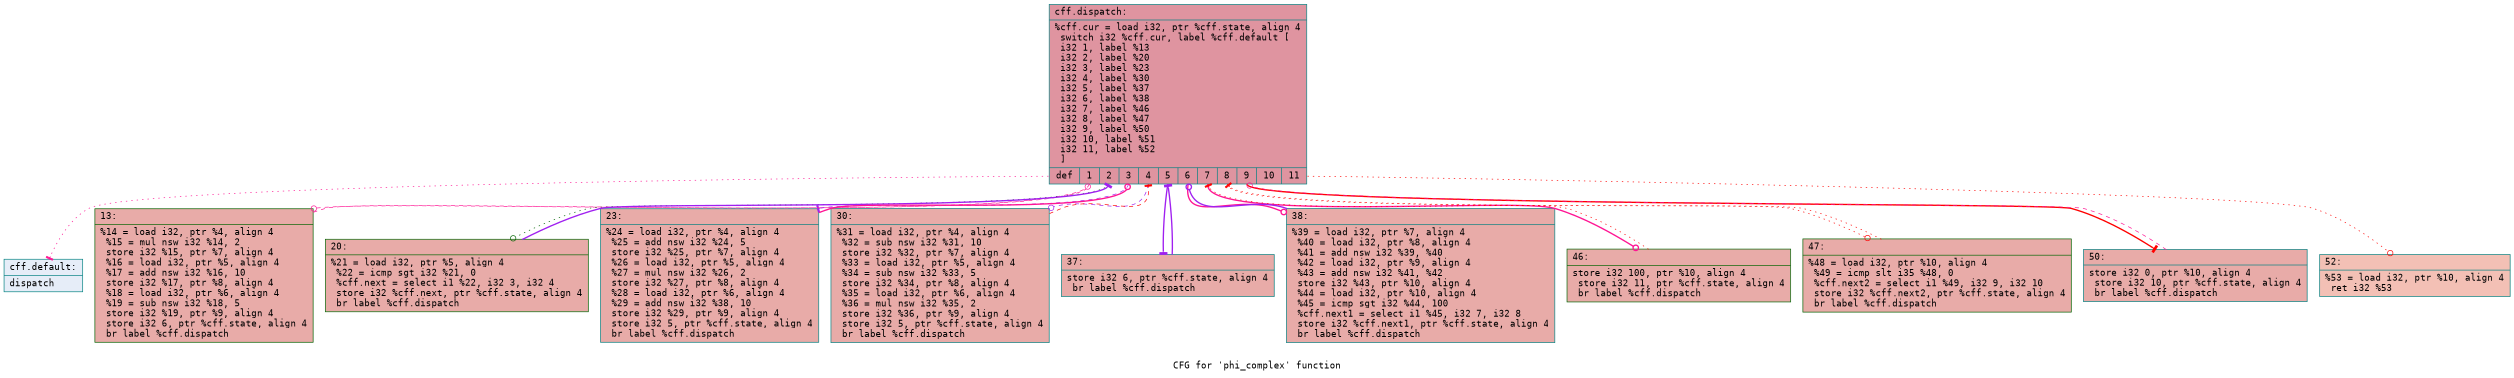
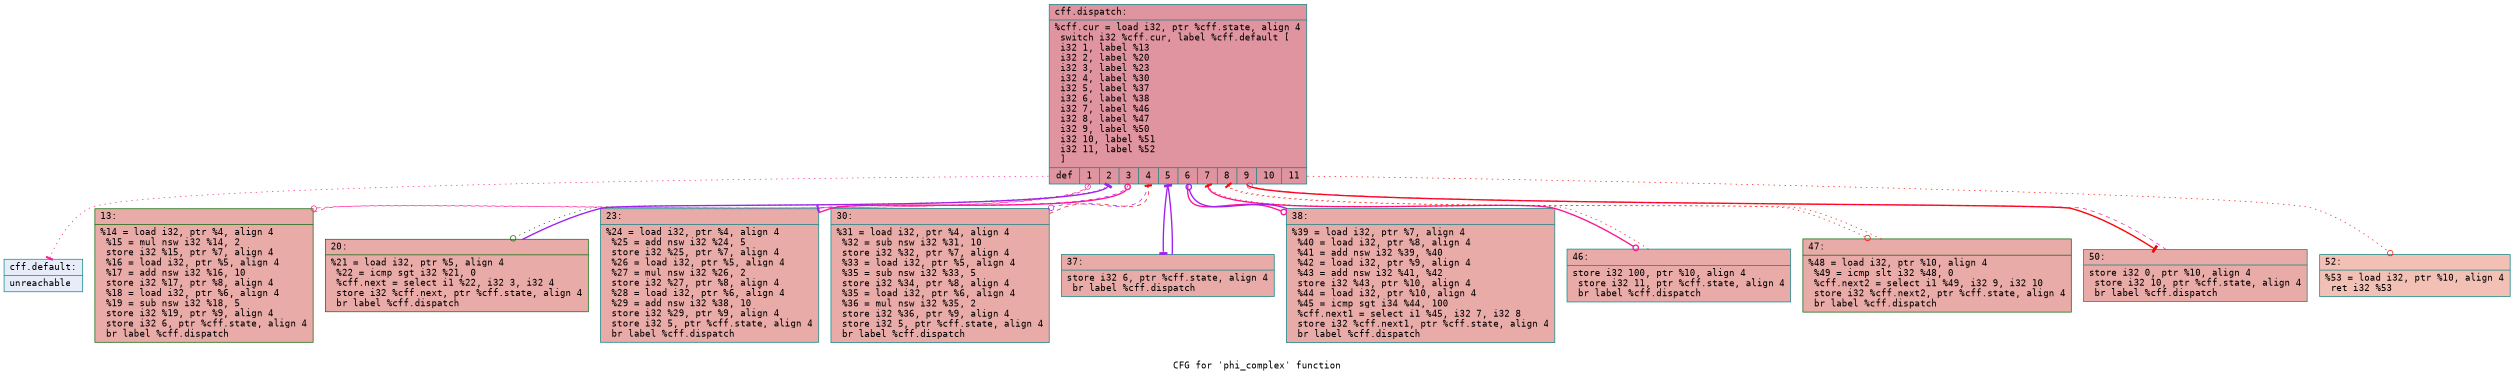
(907, 273) -> (907, 273)
(1881, 273) -> (1881, 273)
(1679, 276) -> (1679, 276)
(32, 283) -> (40, 283)
(1370, 304) -> (1370, 304)
